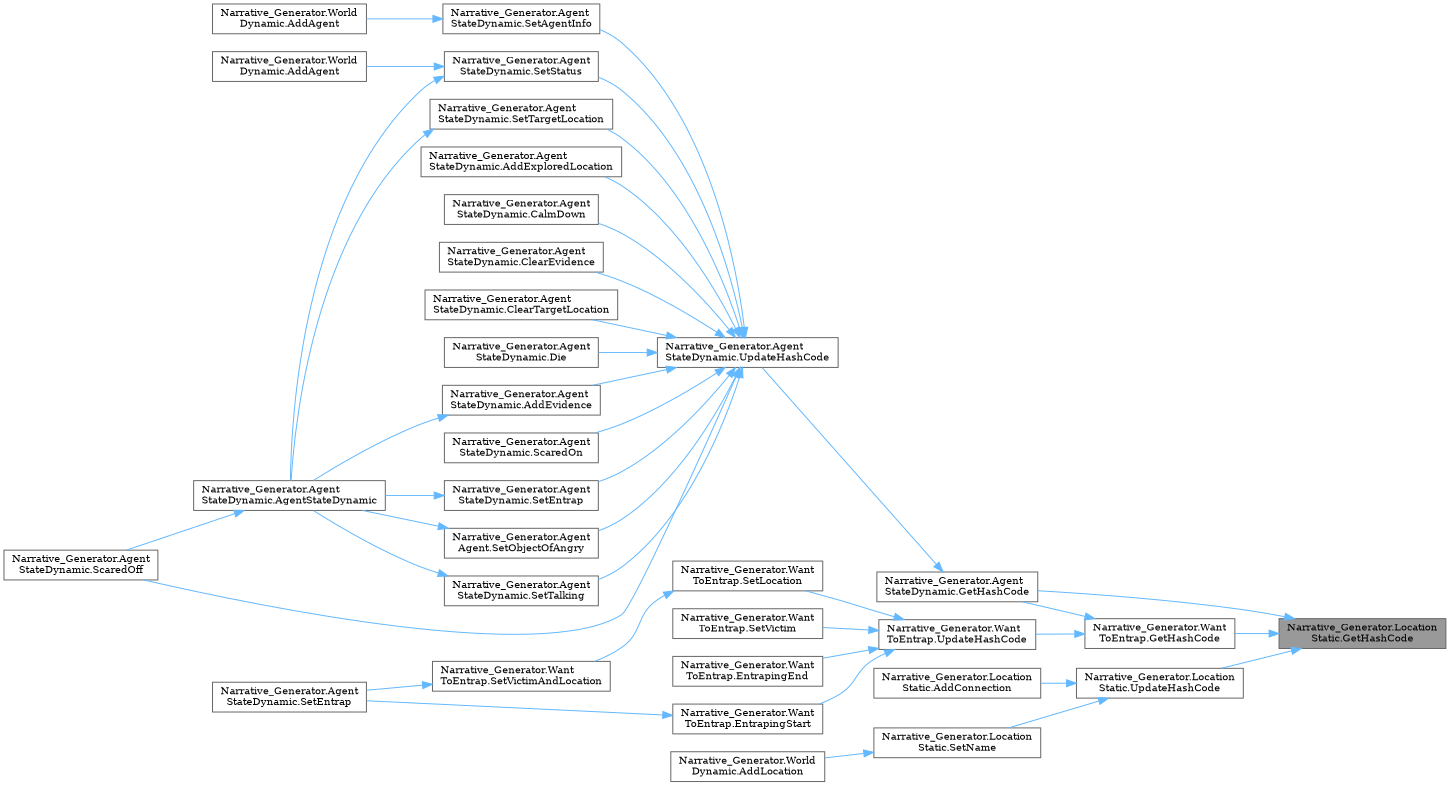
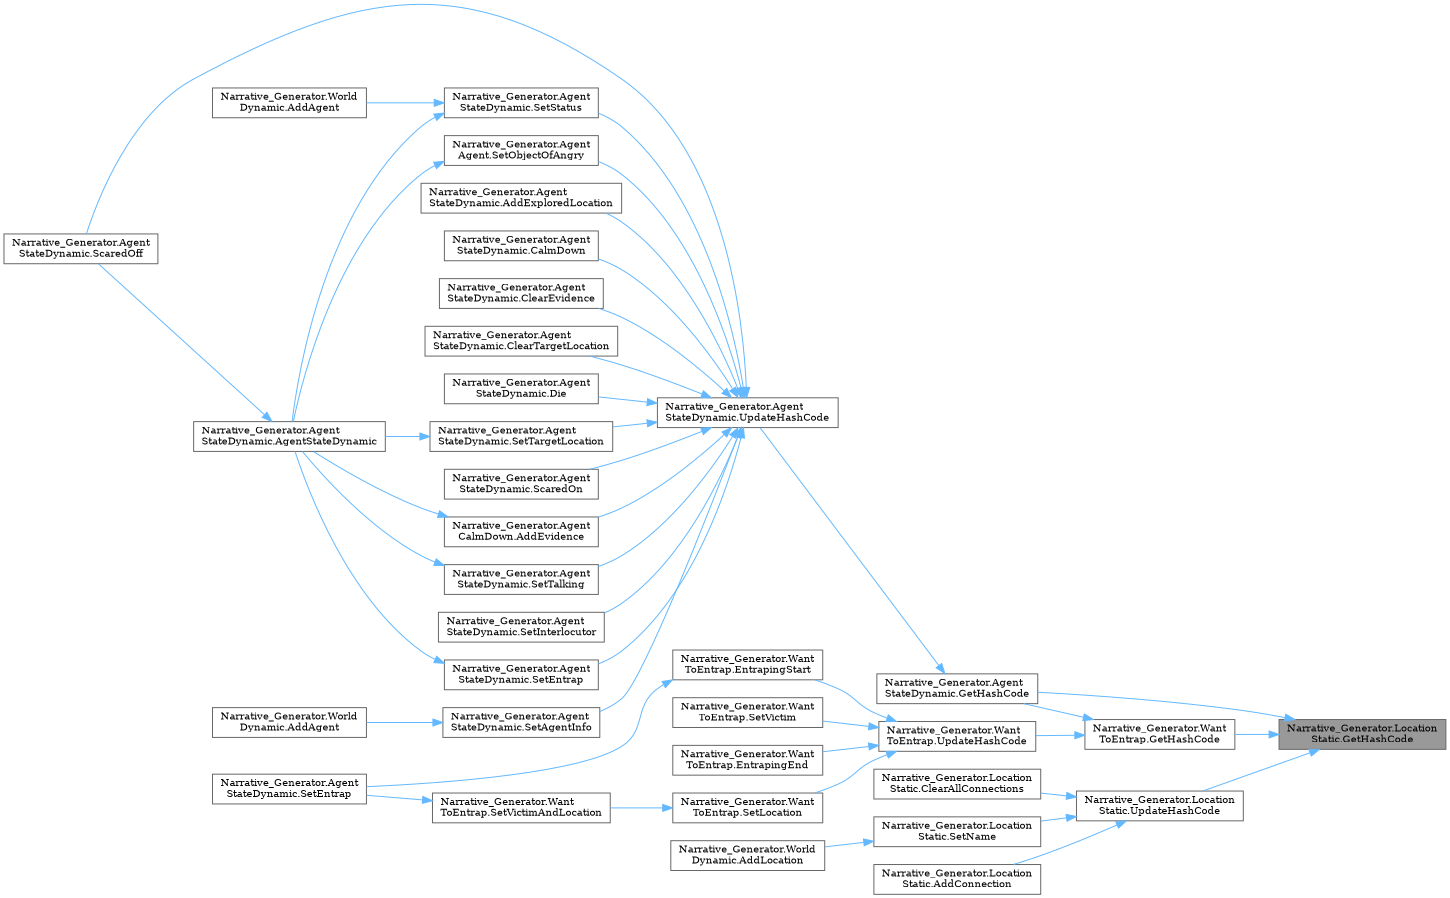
(521, 400) -> (521, 532)
none -> (521, 627)
none -> (957, 784)
